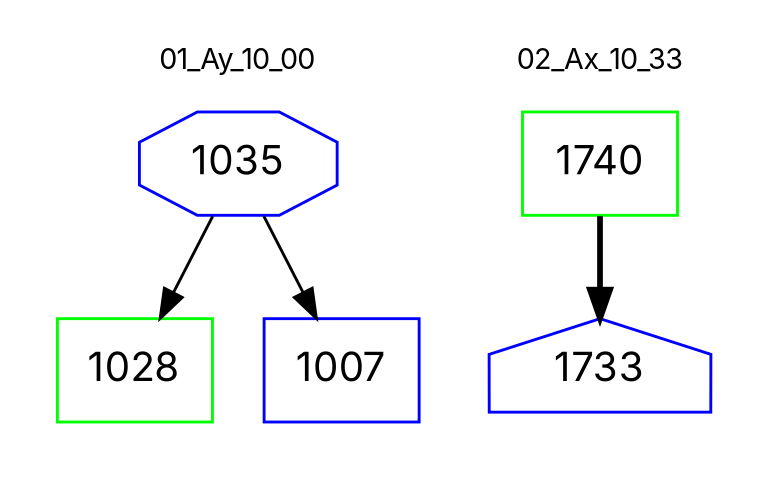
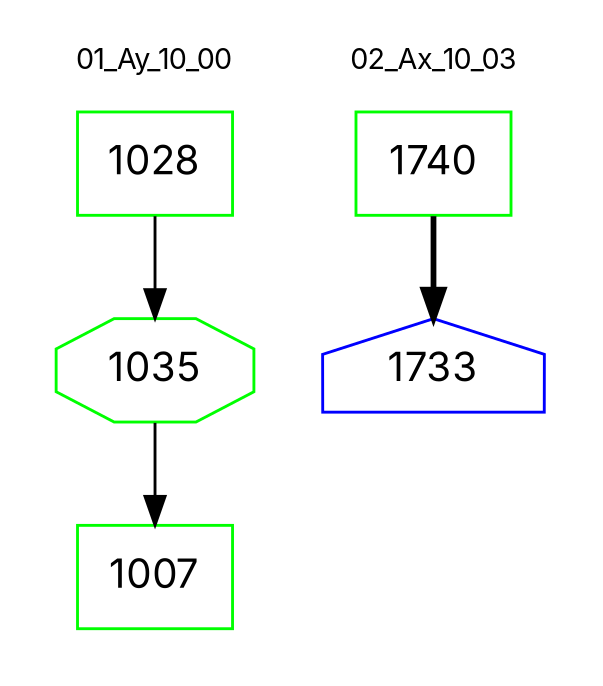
(600, 62) -> (433, 62)
(238, 164) -> (155, 370)
(193, 254) -> (155, 253)
(342, 370) -> (155, 577)
